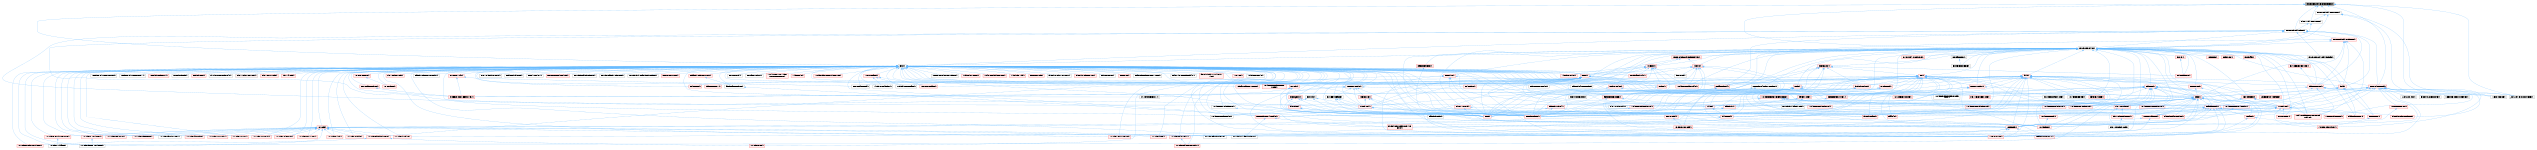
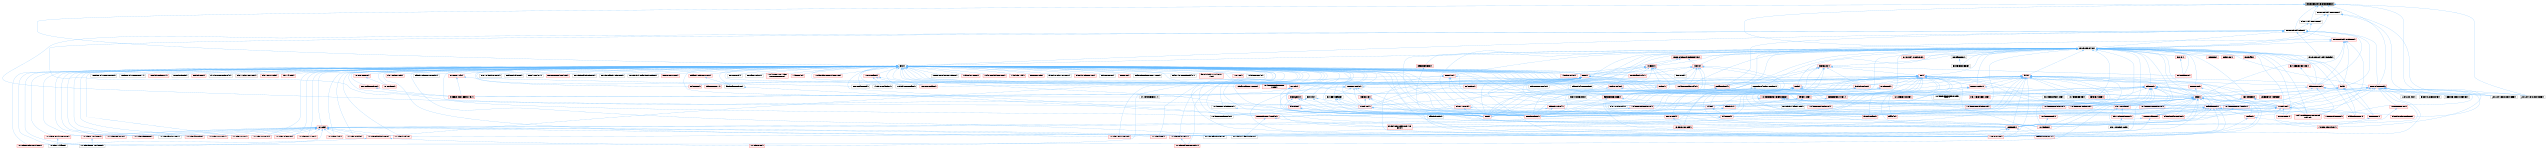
(2499, 97) -> (2504, 97)
